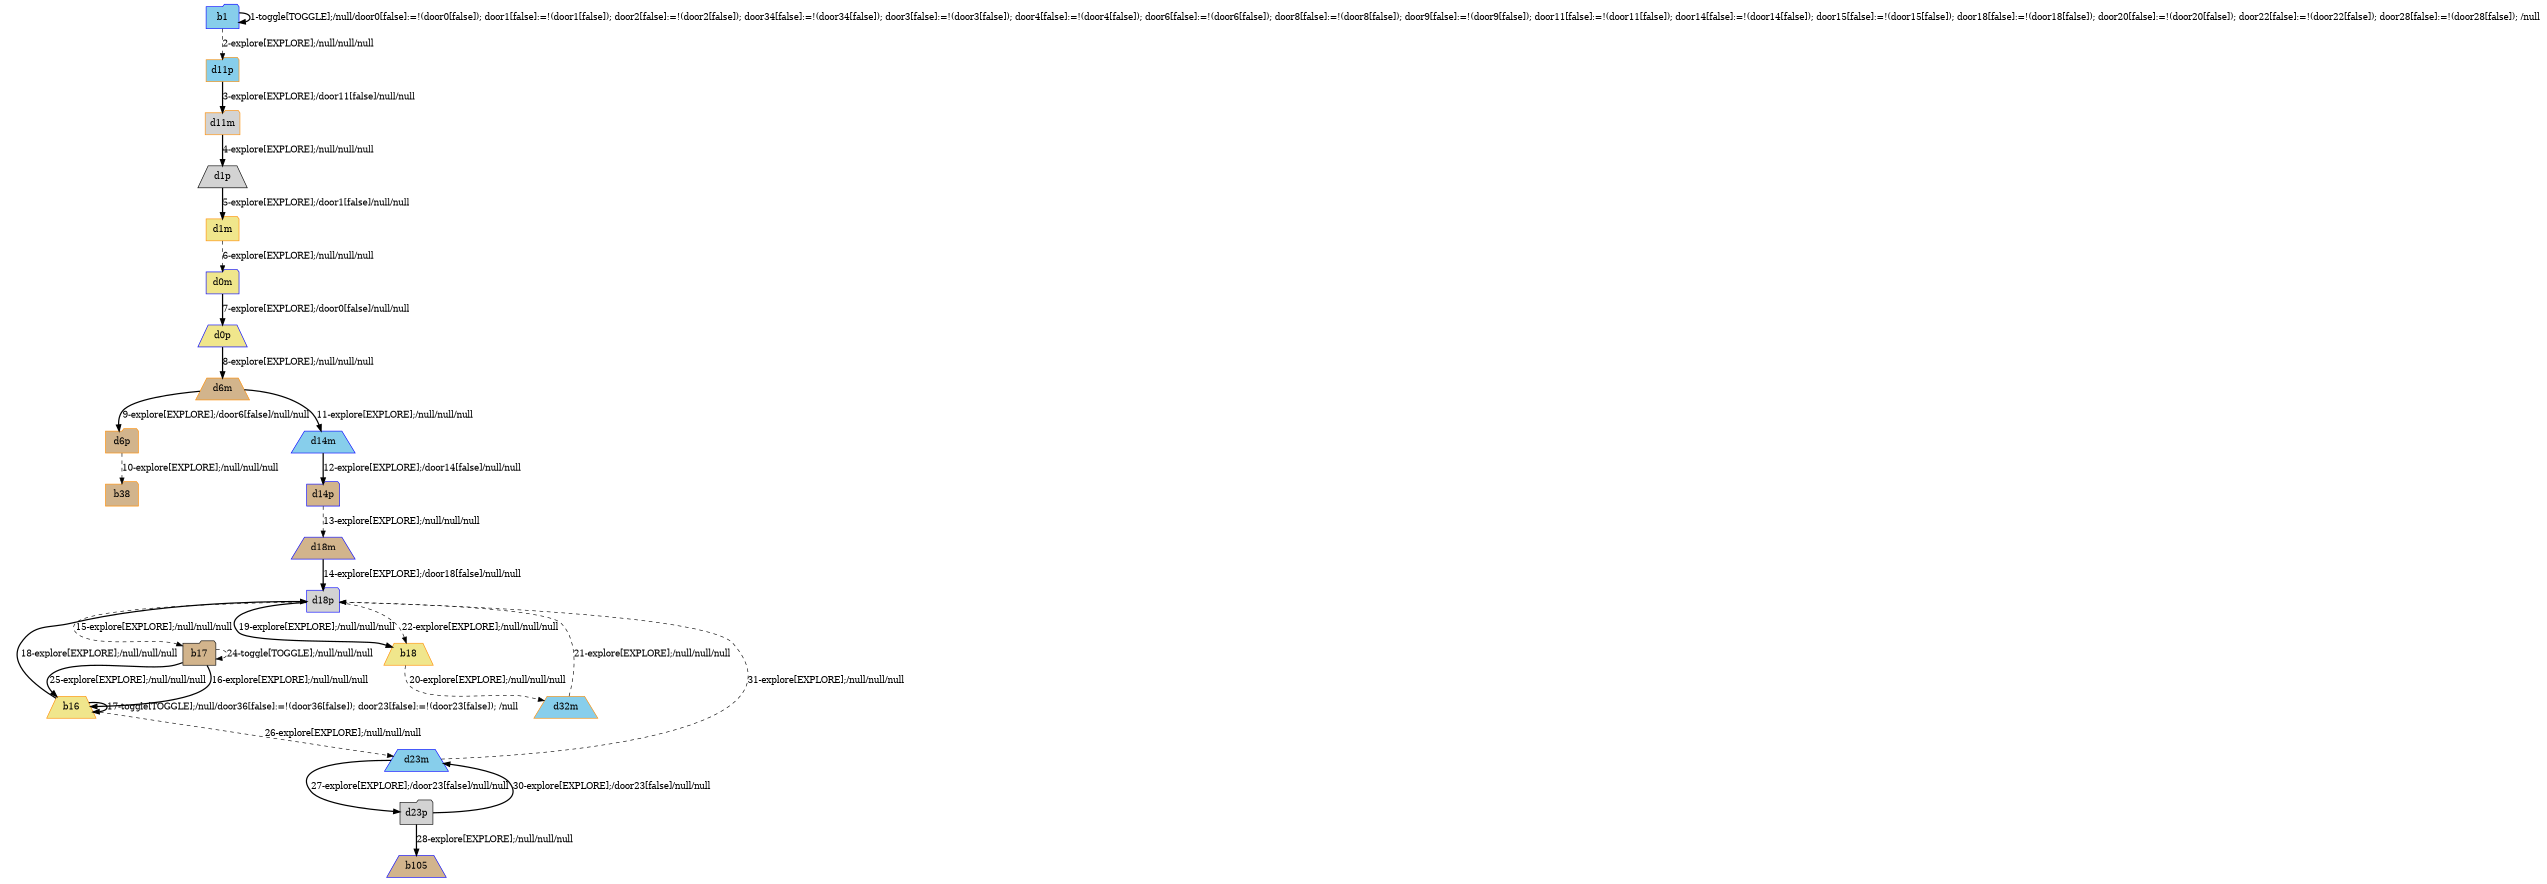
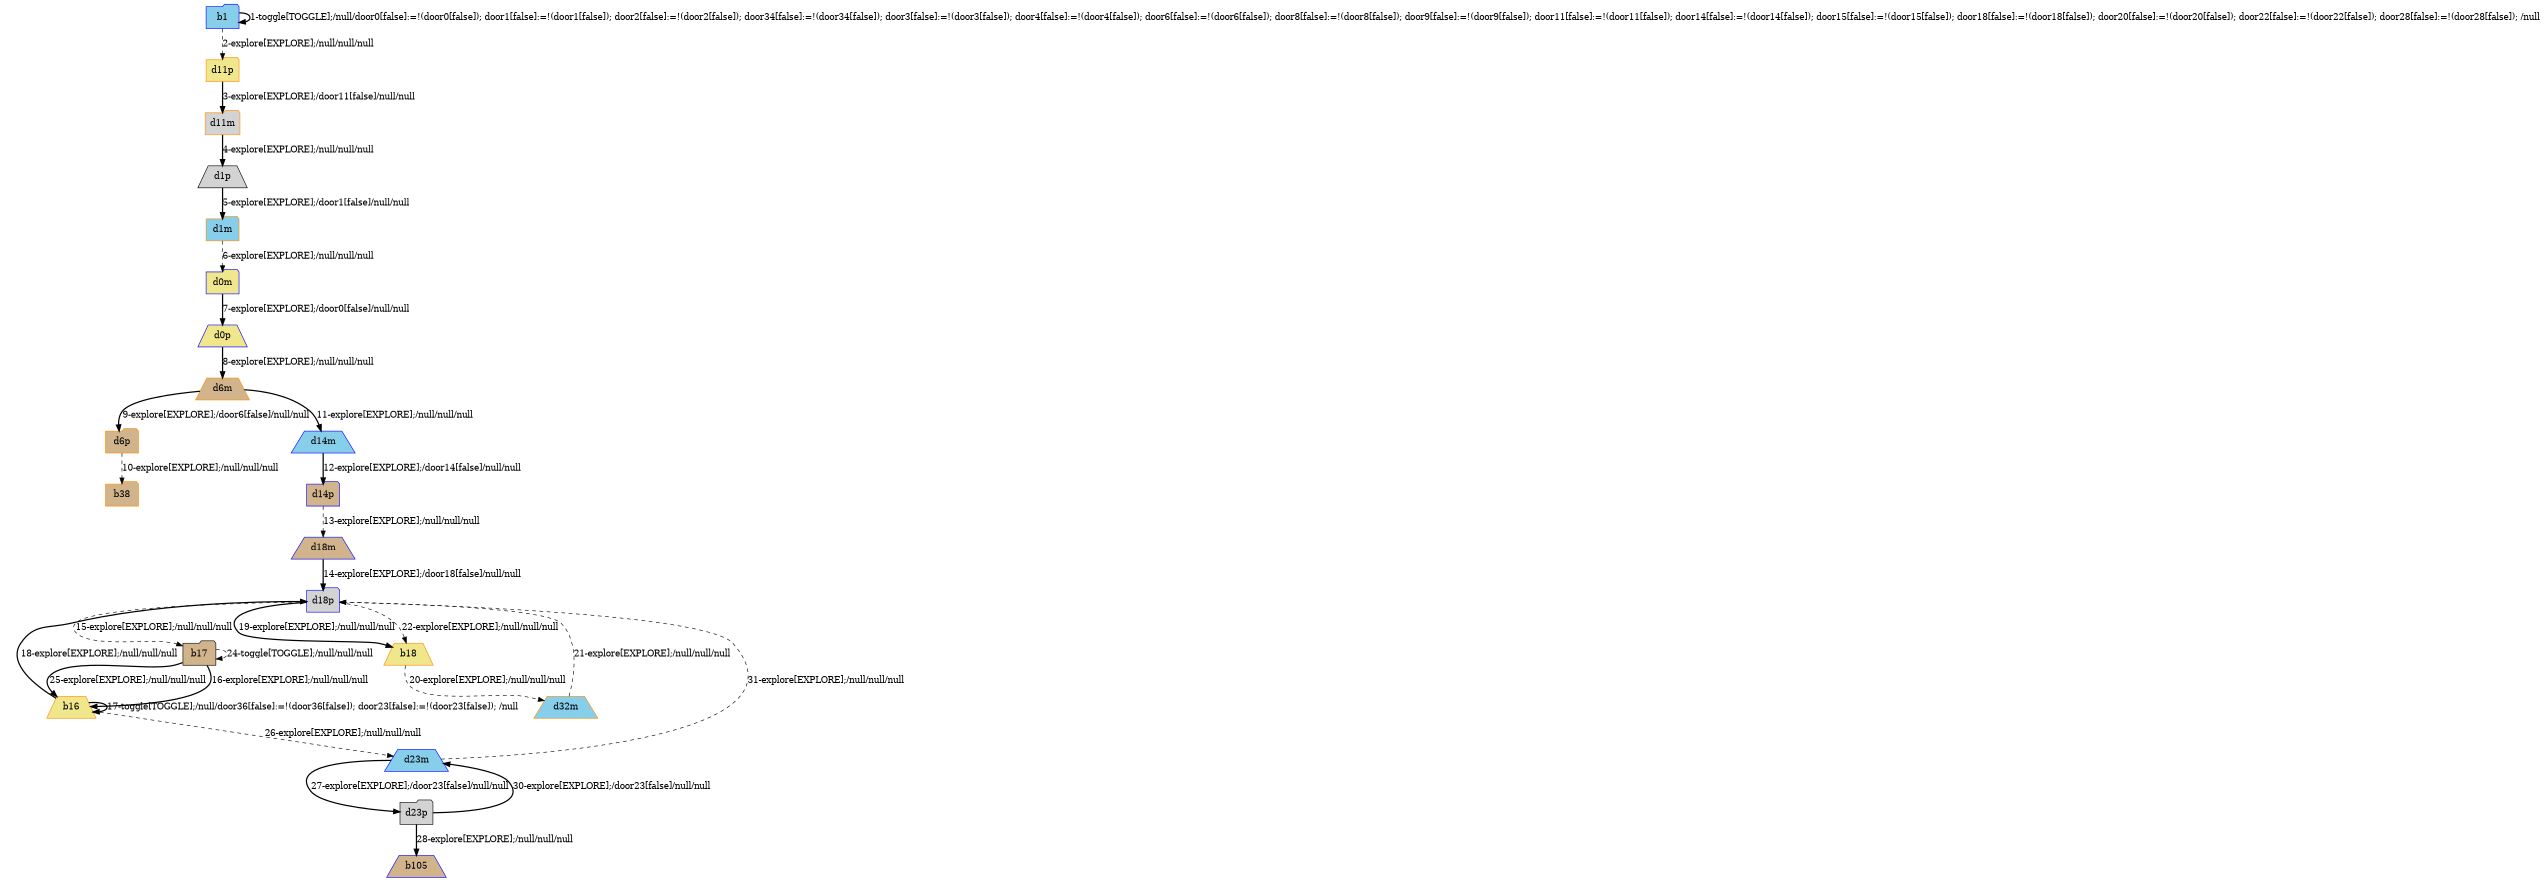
(223, 71) -> (223, 71)
(223, 230) -> (223, 230)
